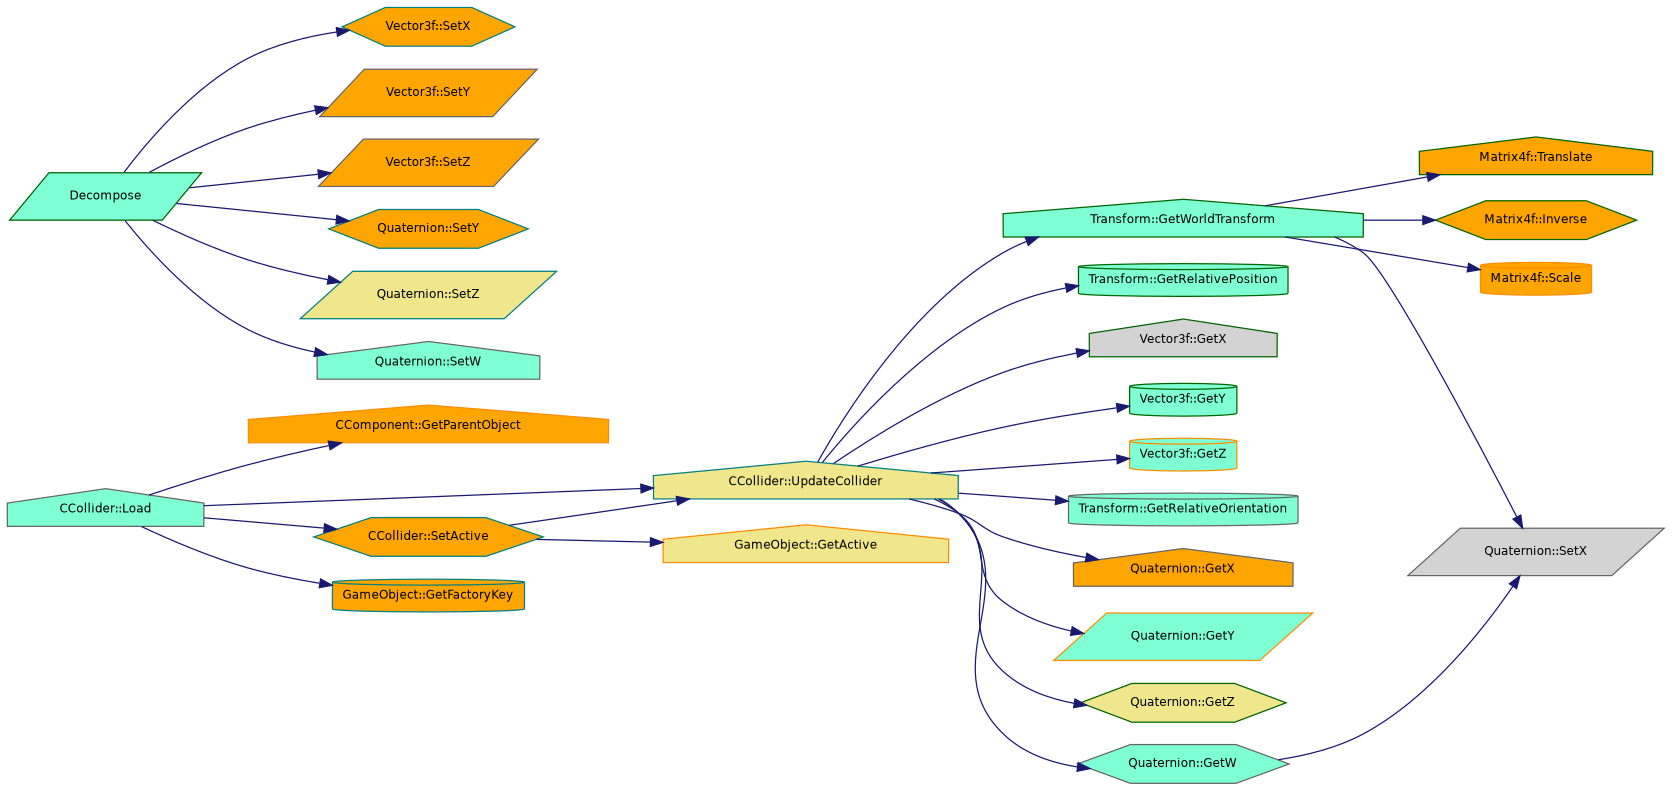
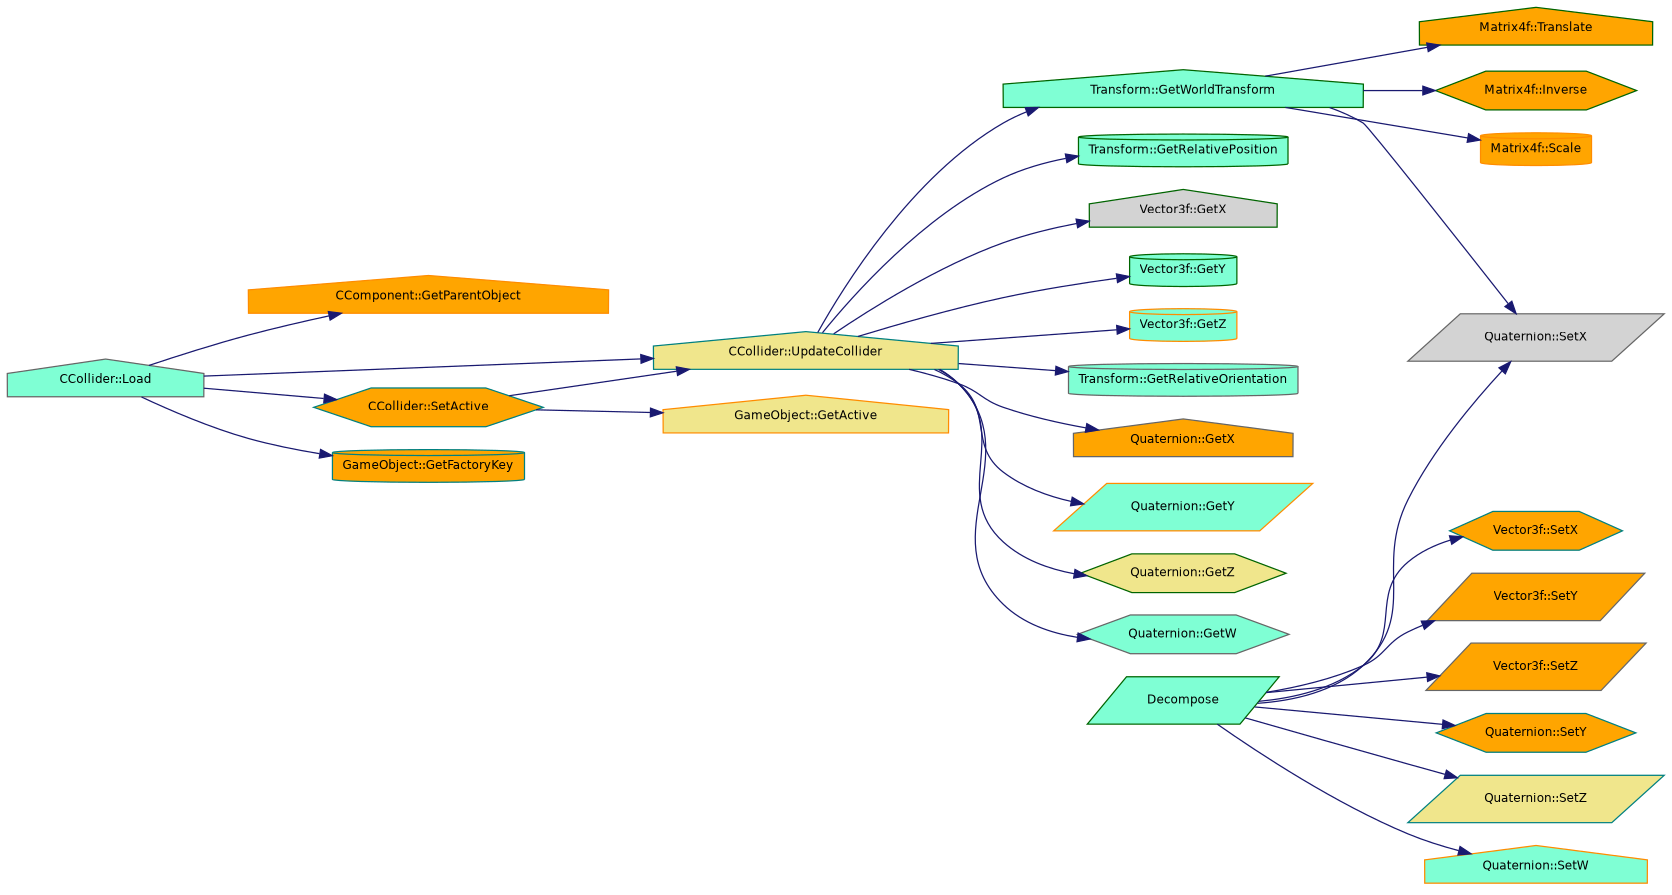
(428, 362) -> (1536, 866)
(1414, 699) -> (1394, 563)
